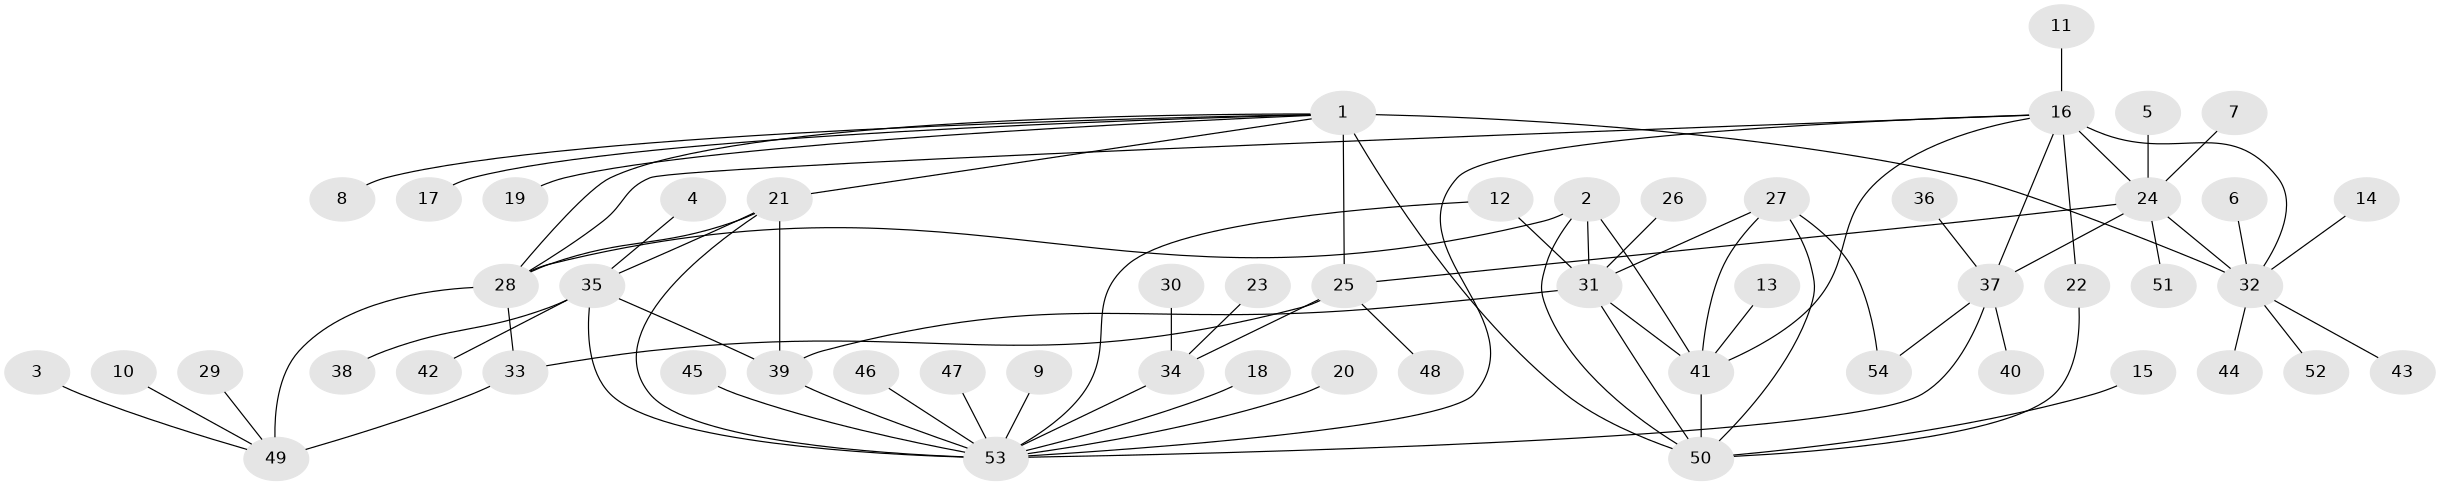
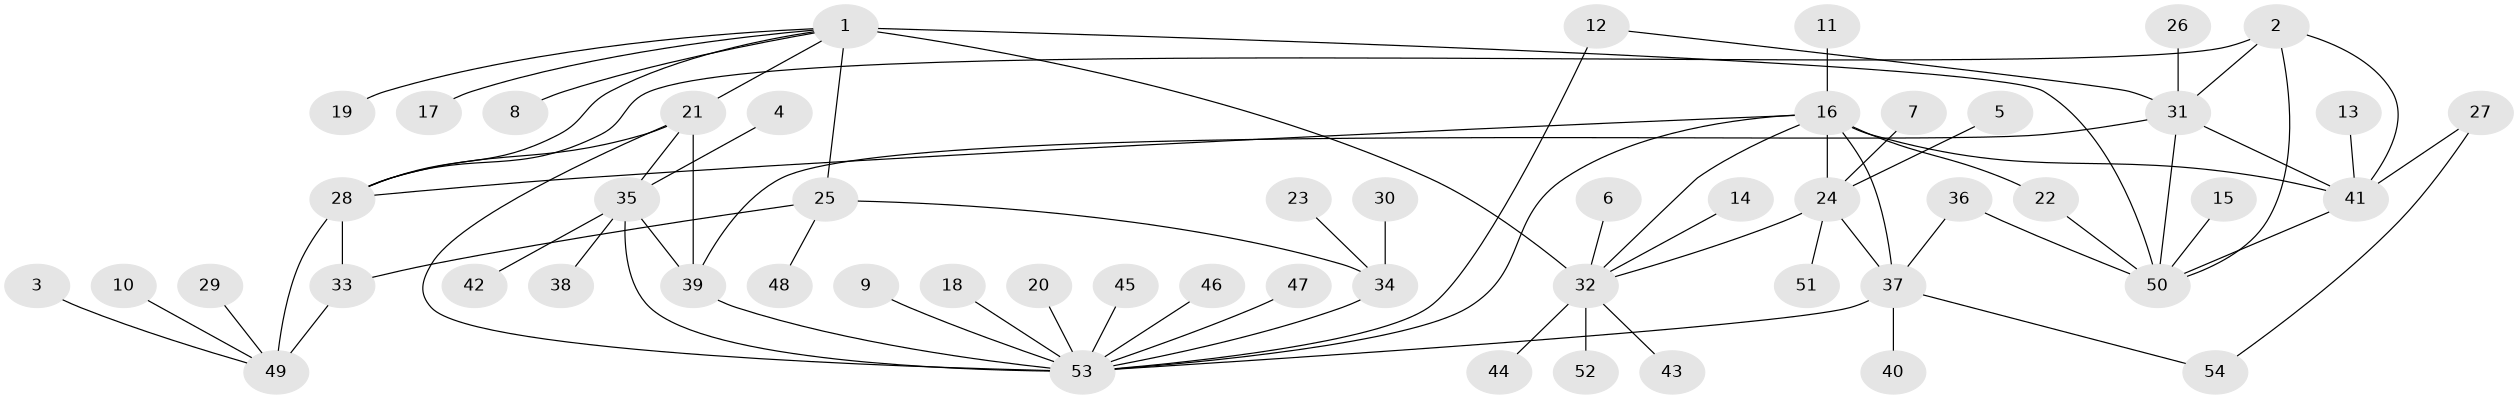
(1683, 243) -> none
(1746, 244) -> none
(1797, 339) -> (2057, 244)
